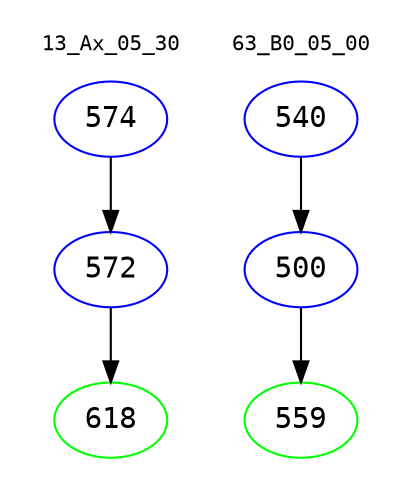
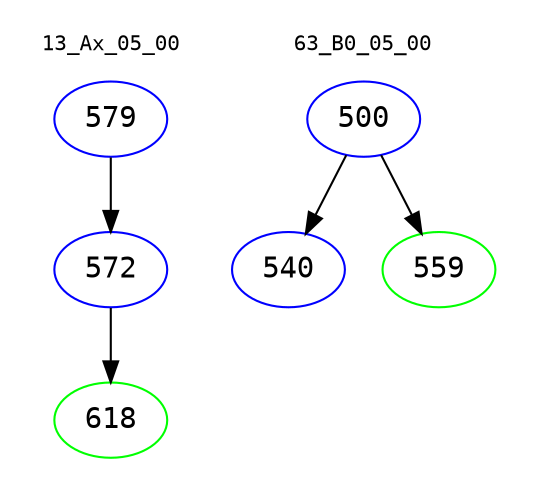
(112, 45) -> (112, 45)
(111, 119) -> (111, 119)
(301, 184) -> (331, 185)
